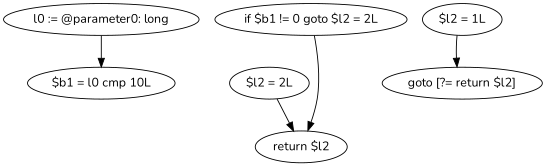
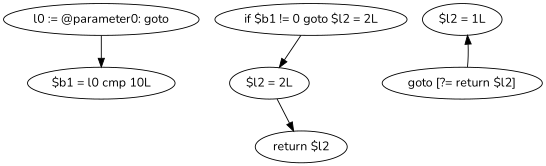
(101, 19) -> (101, 19)
(456, 47) -> (468, 56)
(319, 79) -> (293, 48)
